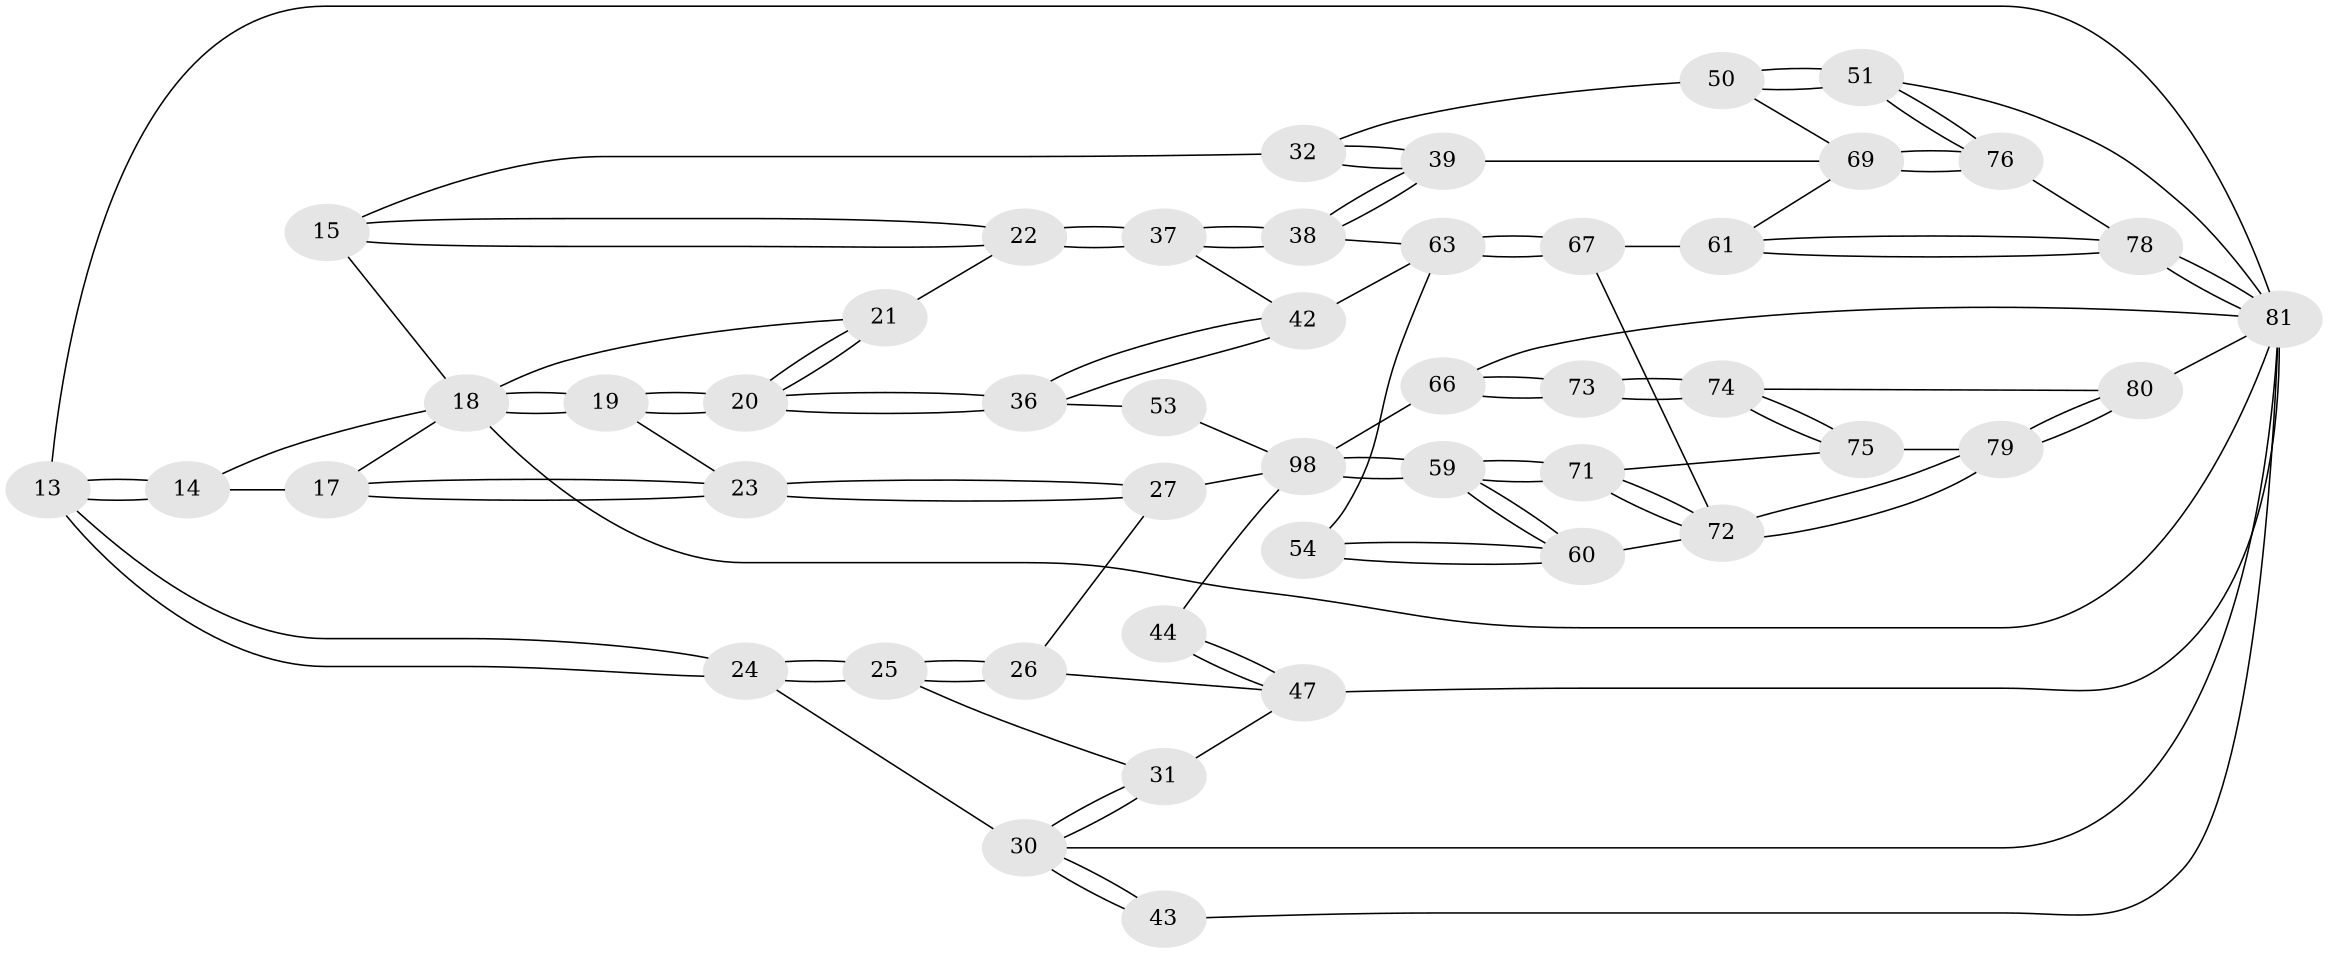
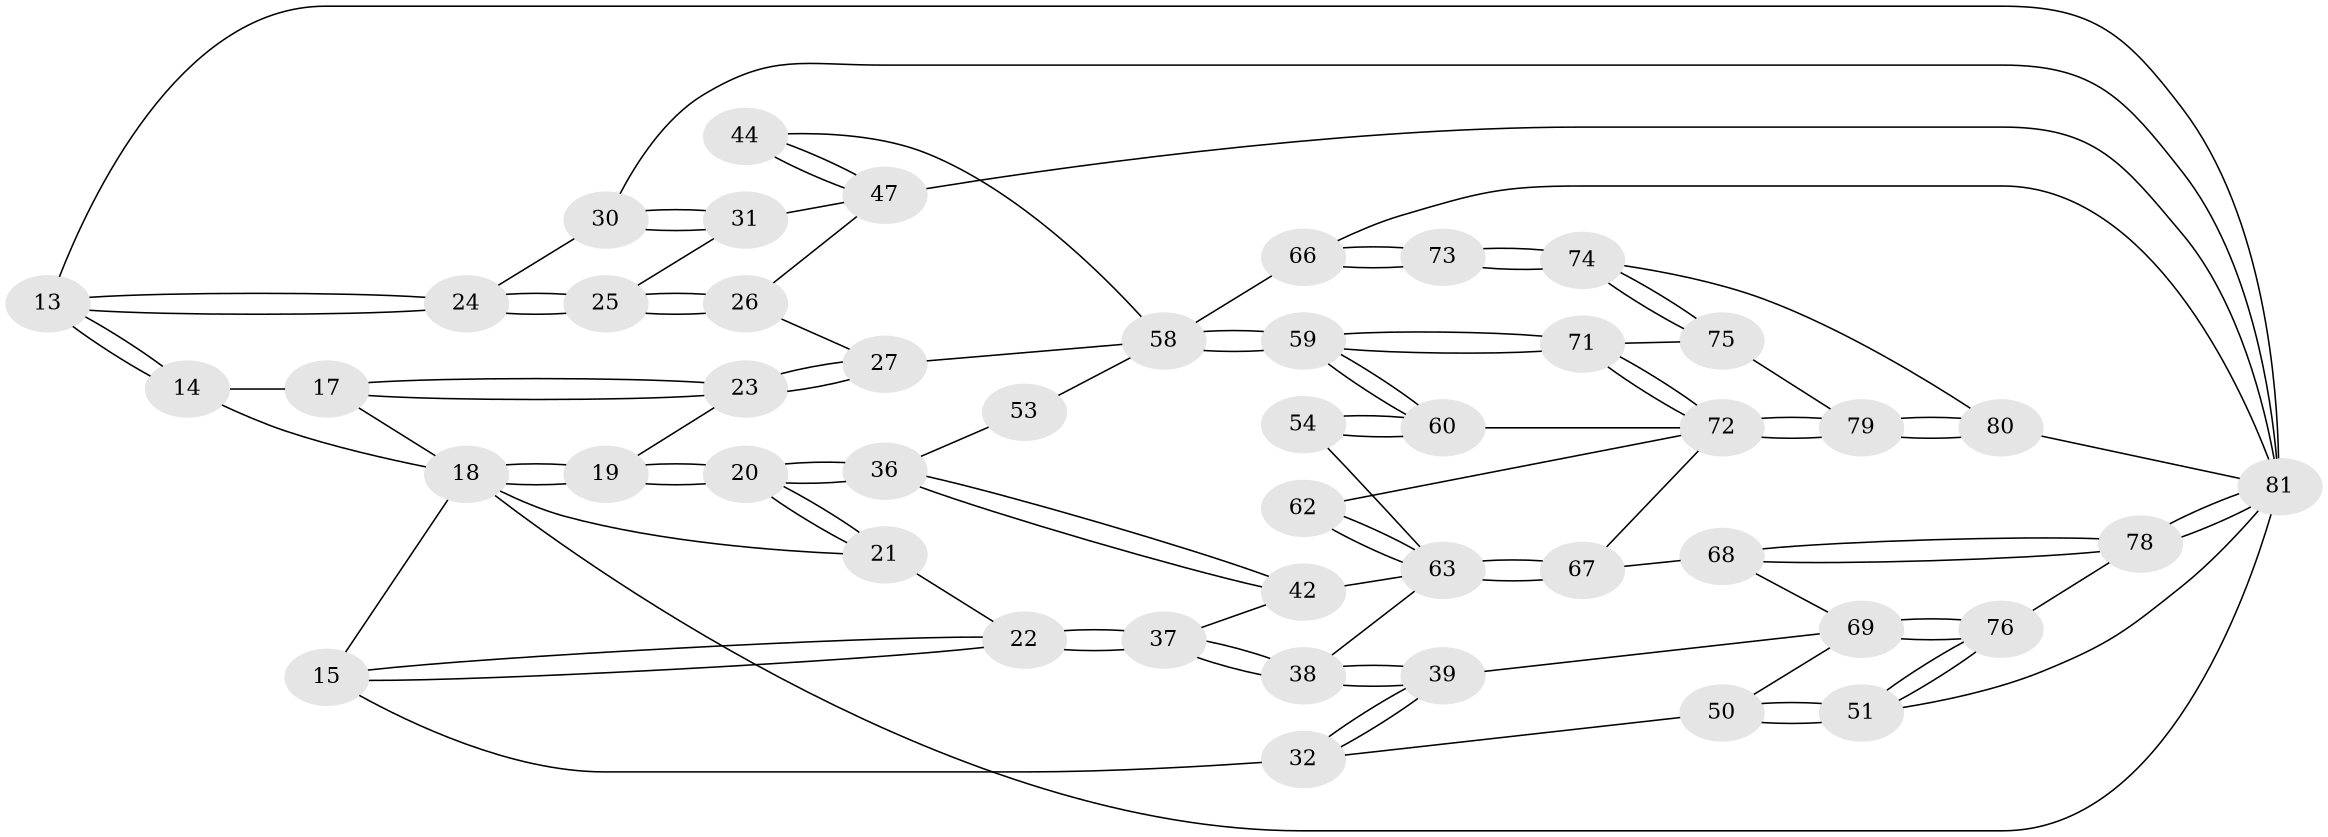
(1722, 246) -> (1722, 556)
(1304, 467) -> (1164, 341)
none -> (1304, 508)
(1164, 919) -> none
